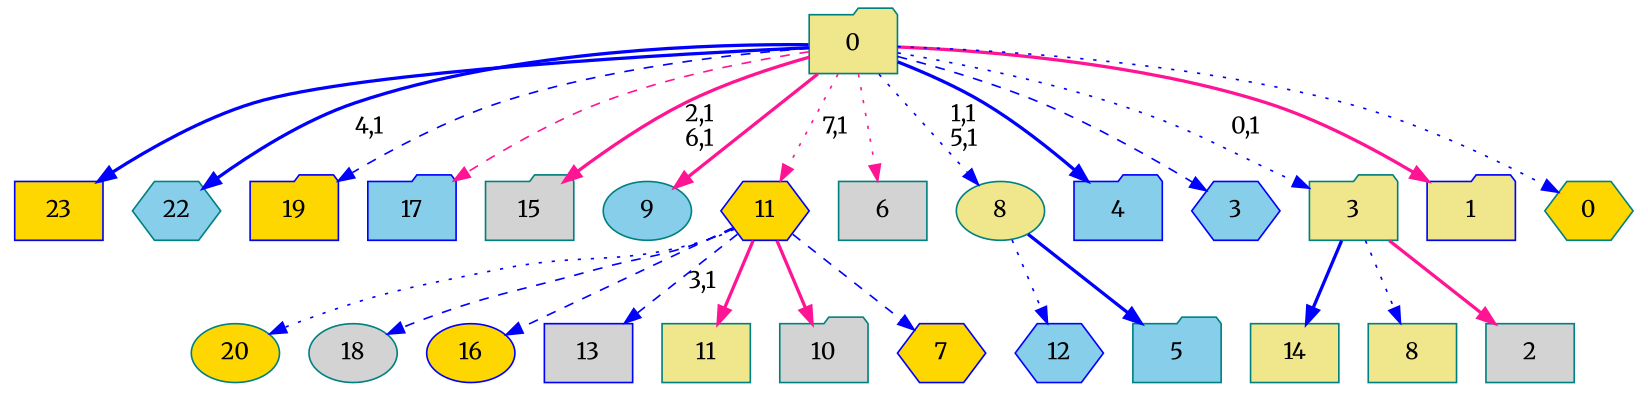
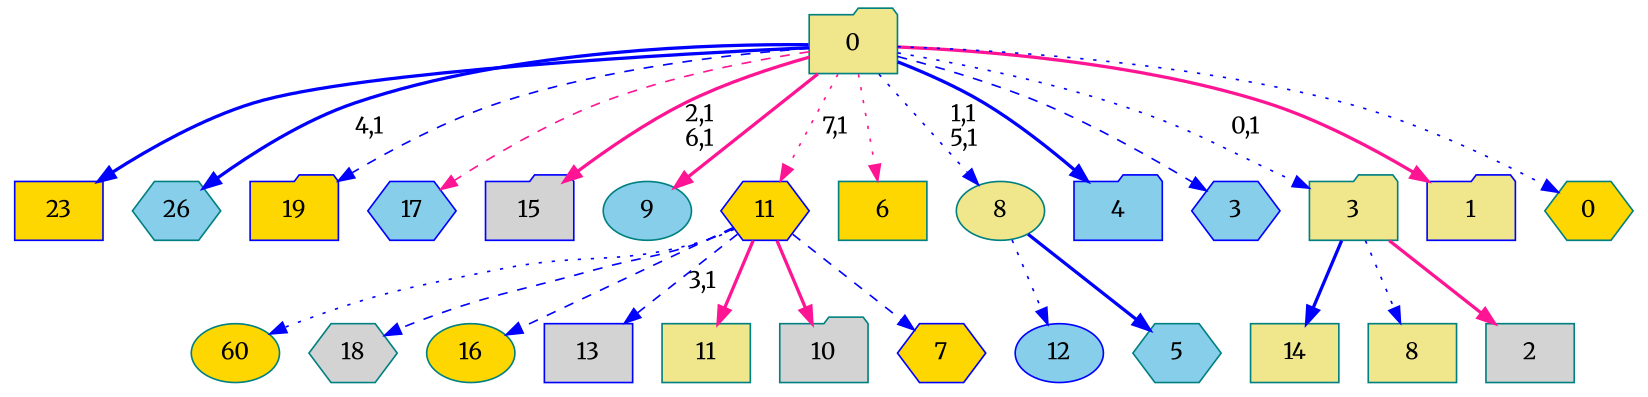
(177, 211) -> (177, 211)
(412, 211) -> (412, 211)
(530, 211) -> (530, 211)
(883, 211) -> (883, 211)
(235, 353) -> (235, 353)
(353, 353) -> (353, 353)
(471, 353) -> (471, 353)
(1059, 353) -> (1059, 353)
(1177, 353) -> (1177, 353)
